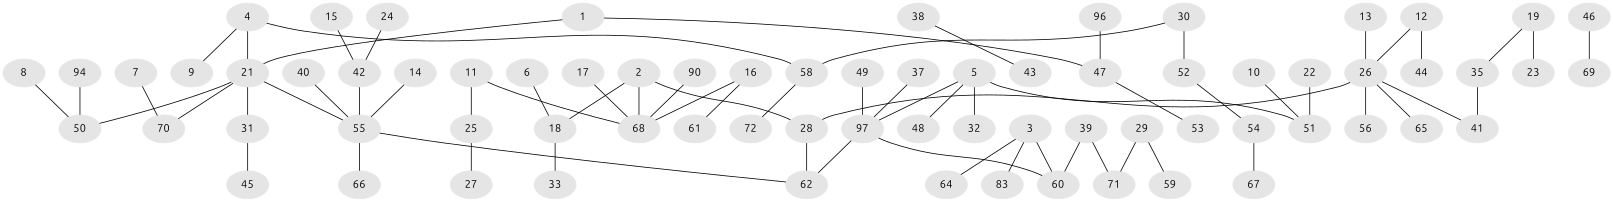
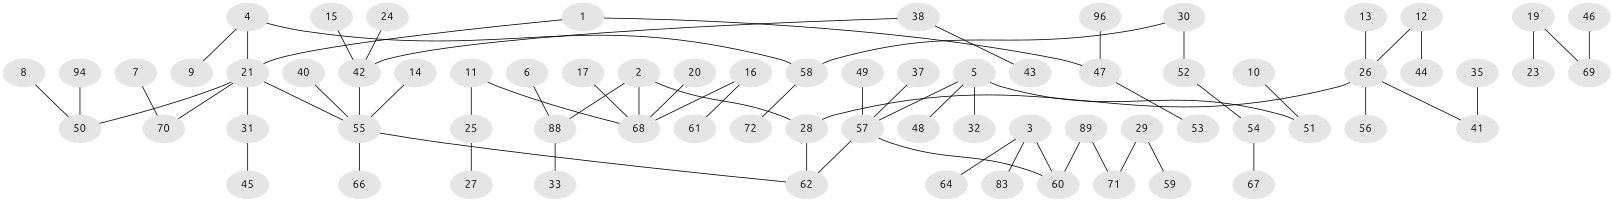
none -> (635, 31)
(1505, 45) -> (1561, 45)
(695, 73) -> (695, 73)
(1310, 73) -> none
(555, 129) -> (555, 129)
(863, 129) -> (863, 129)
(1086, 129) -> (1086, 129)
(1422, 129) -> none
